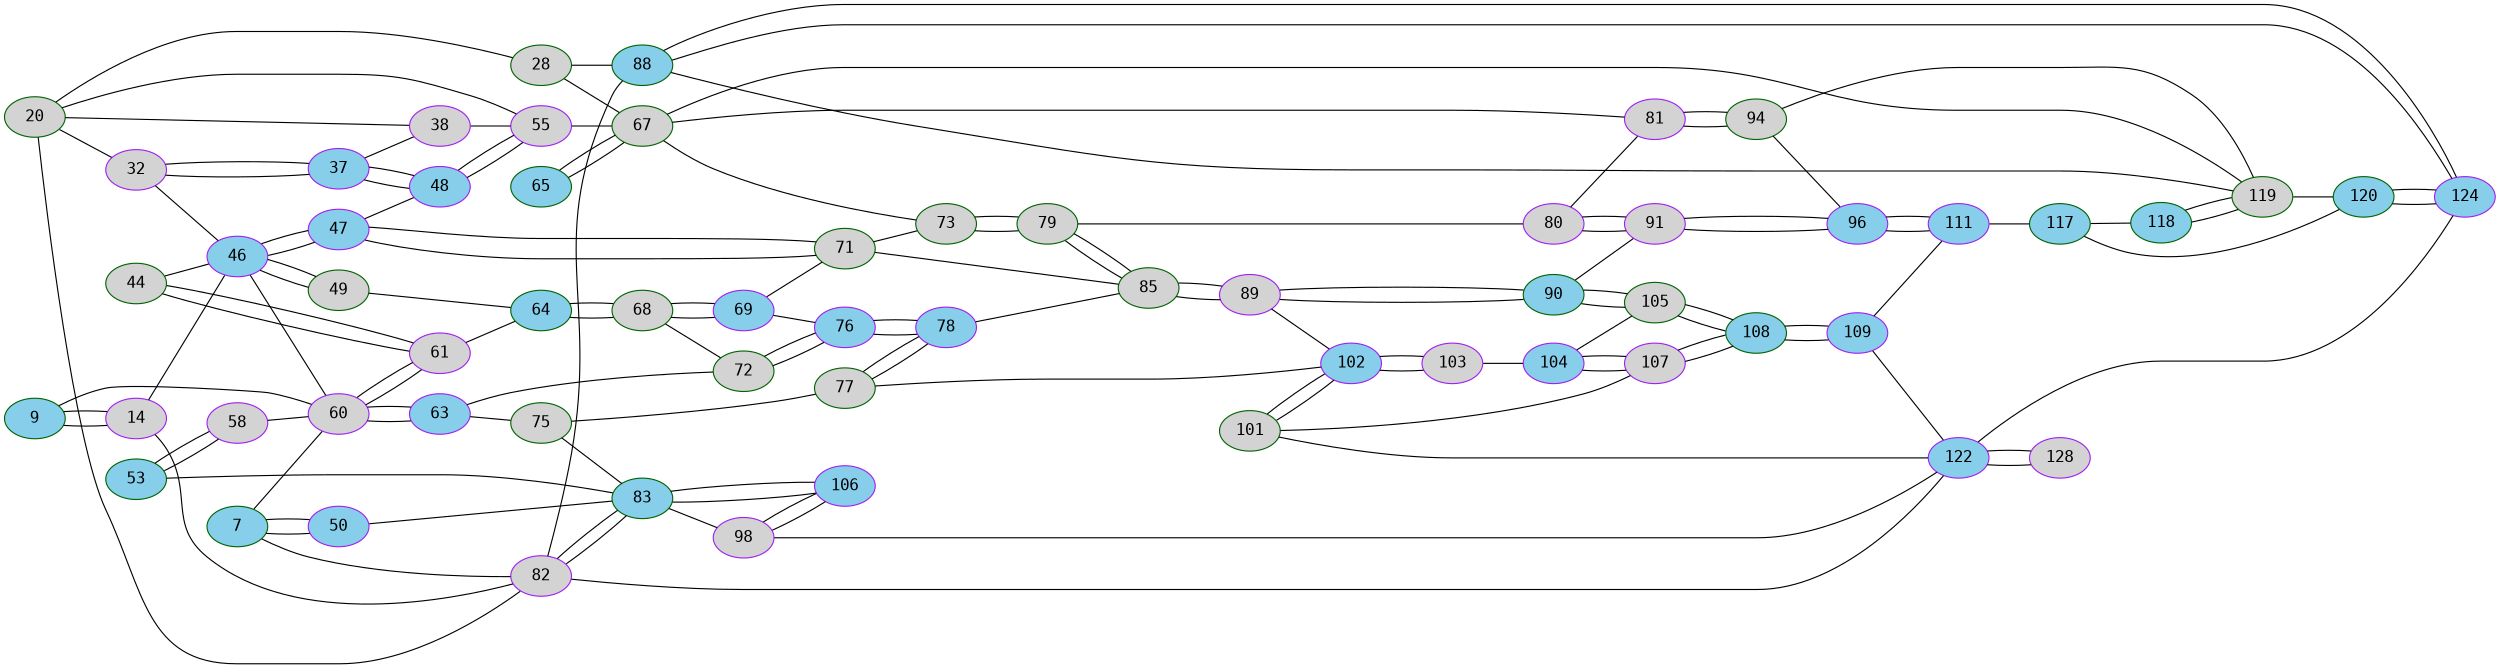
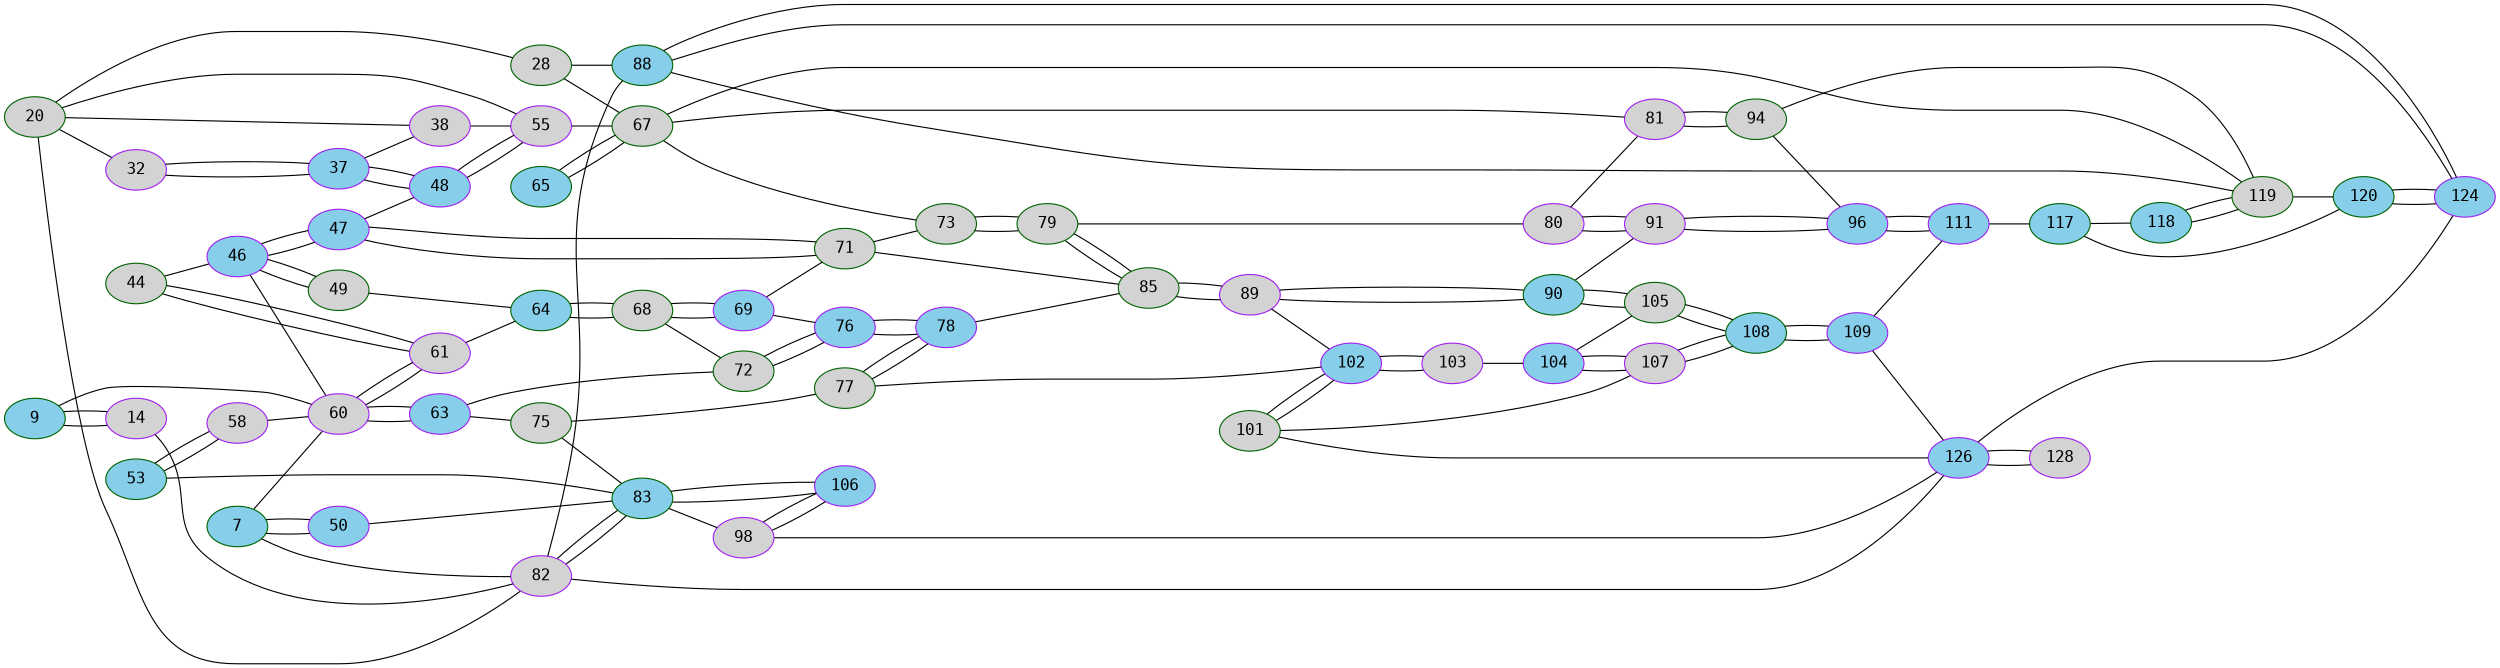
(187, 213) -> none
(187, 338) -> none
(1959, 458) -> (1959, 458)
